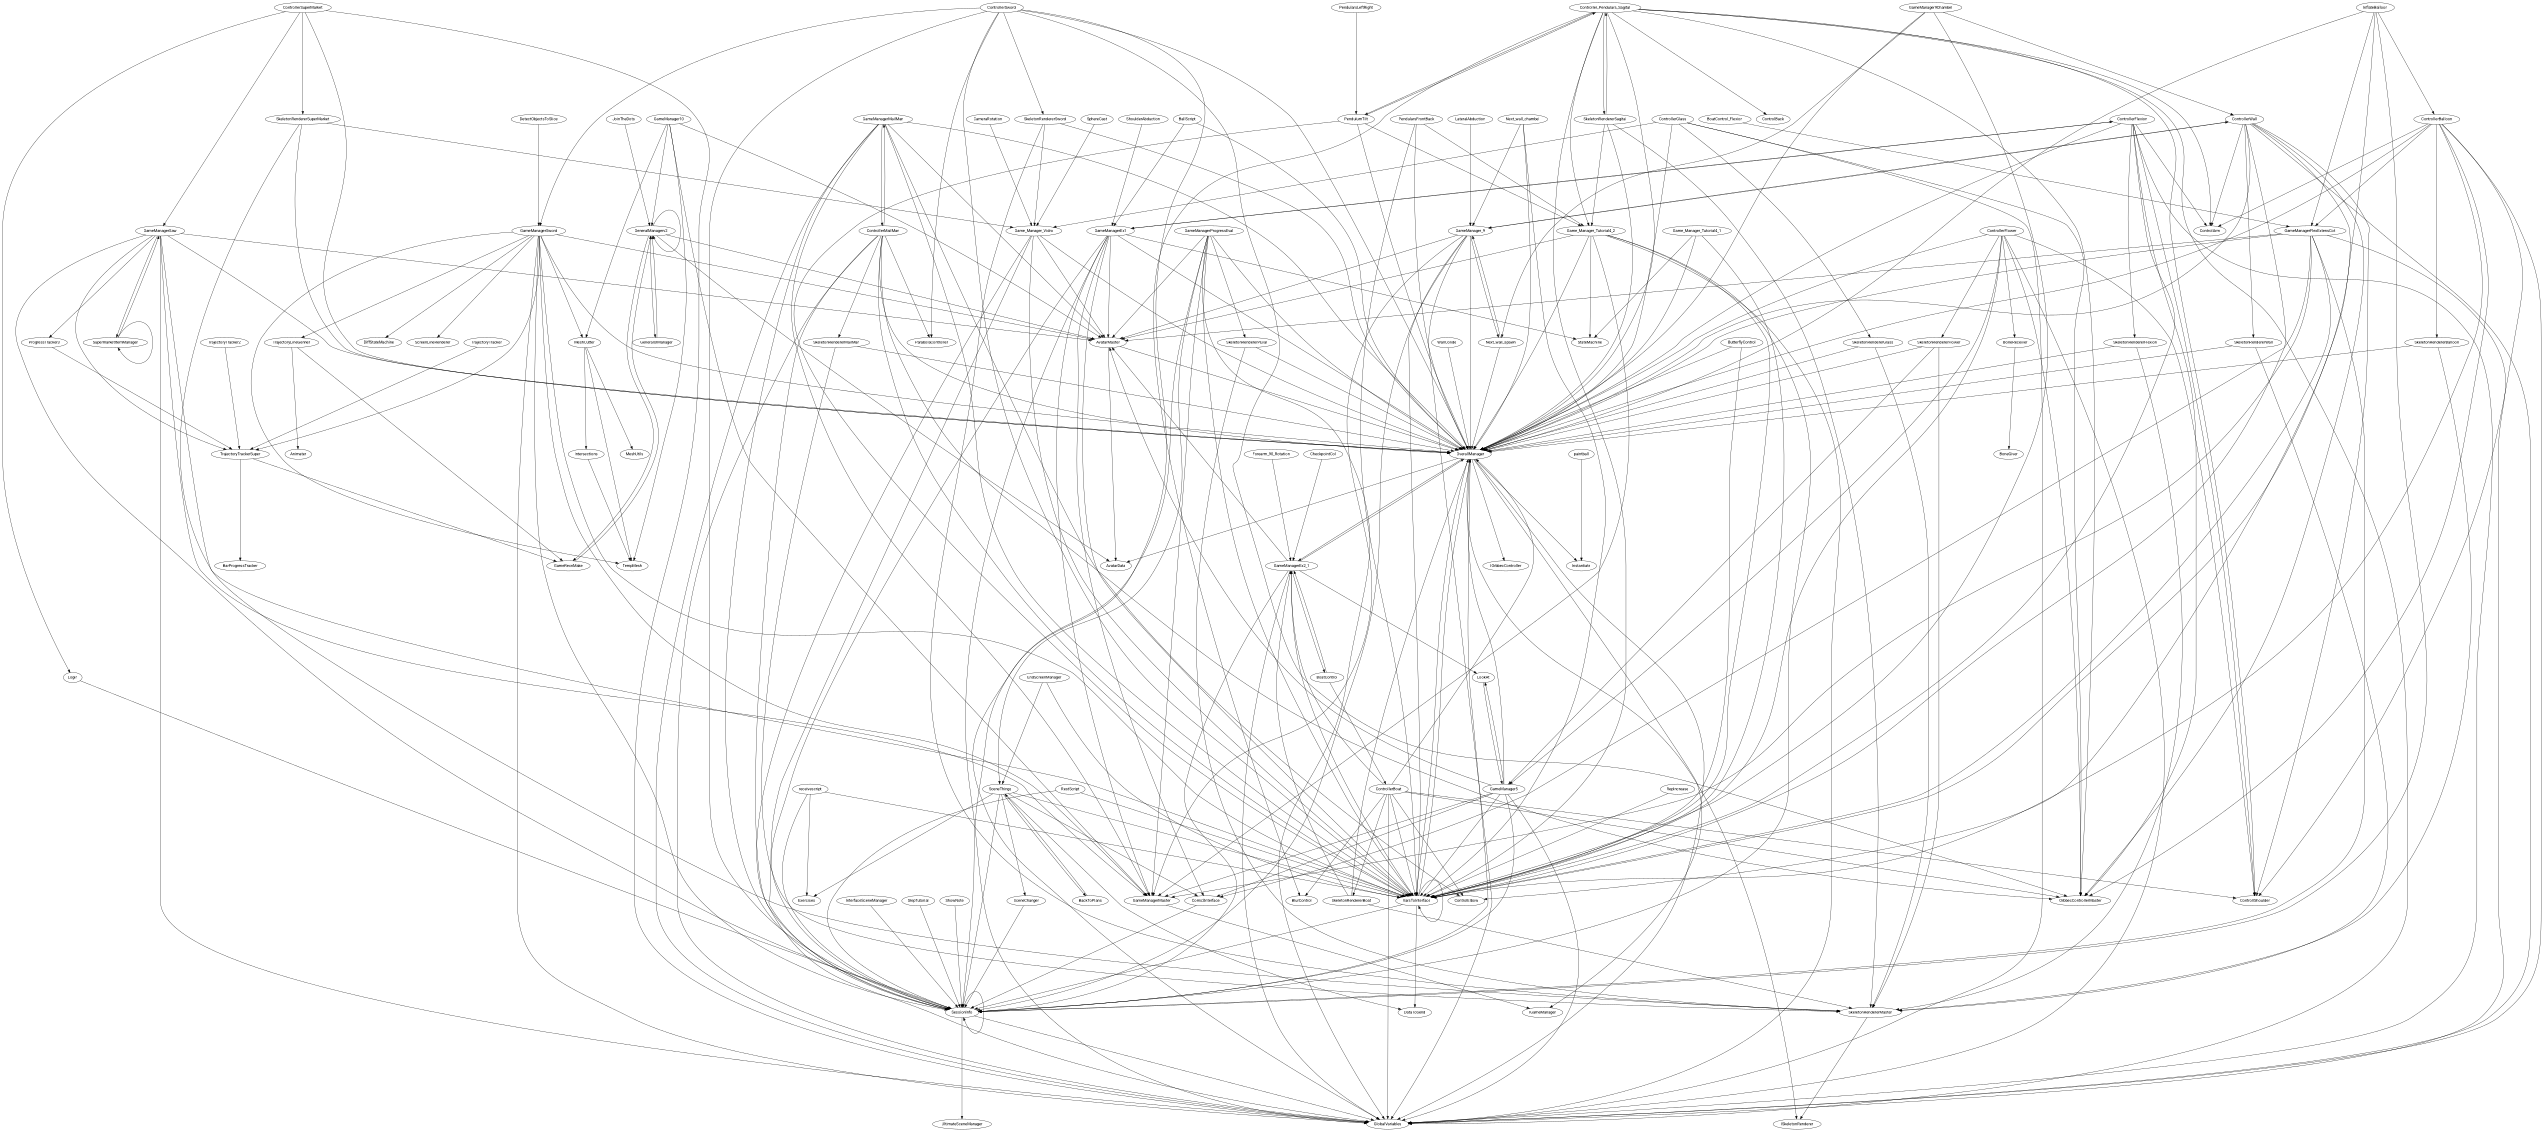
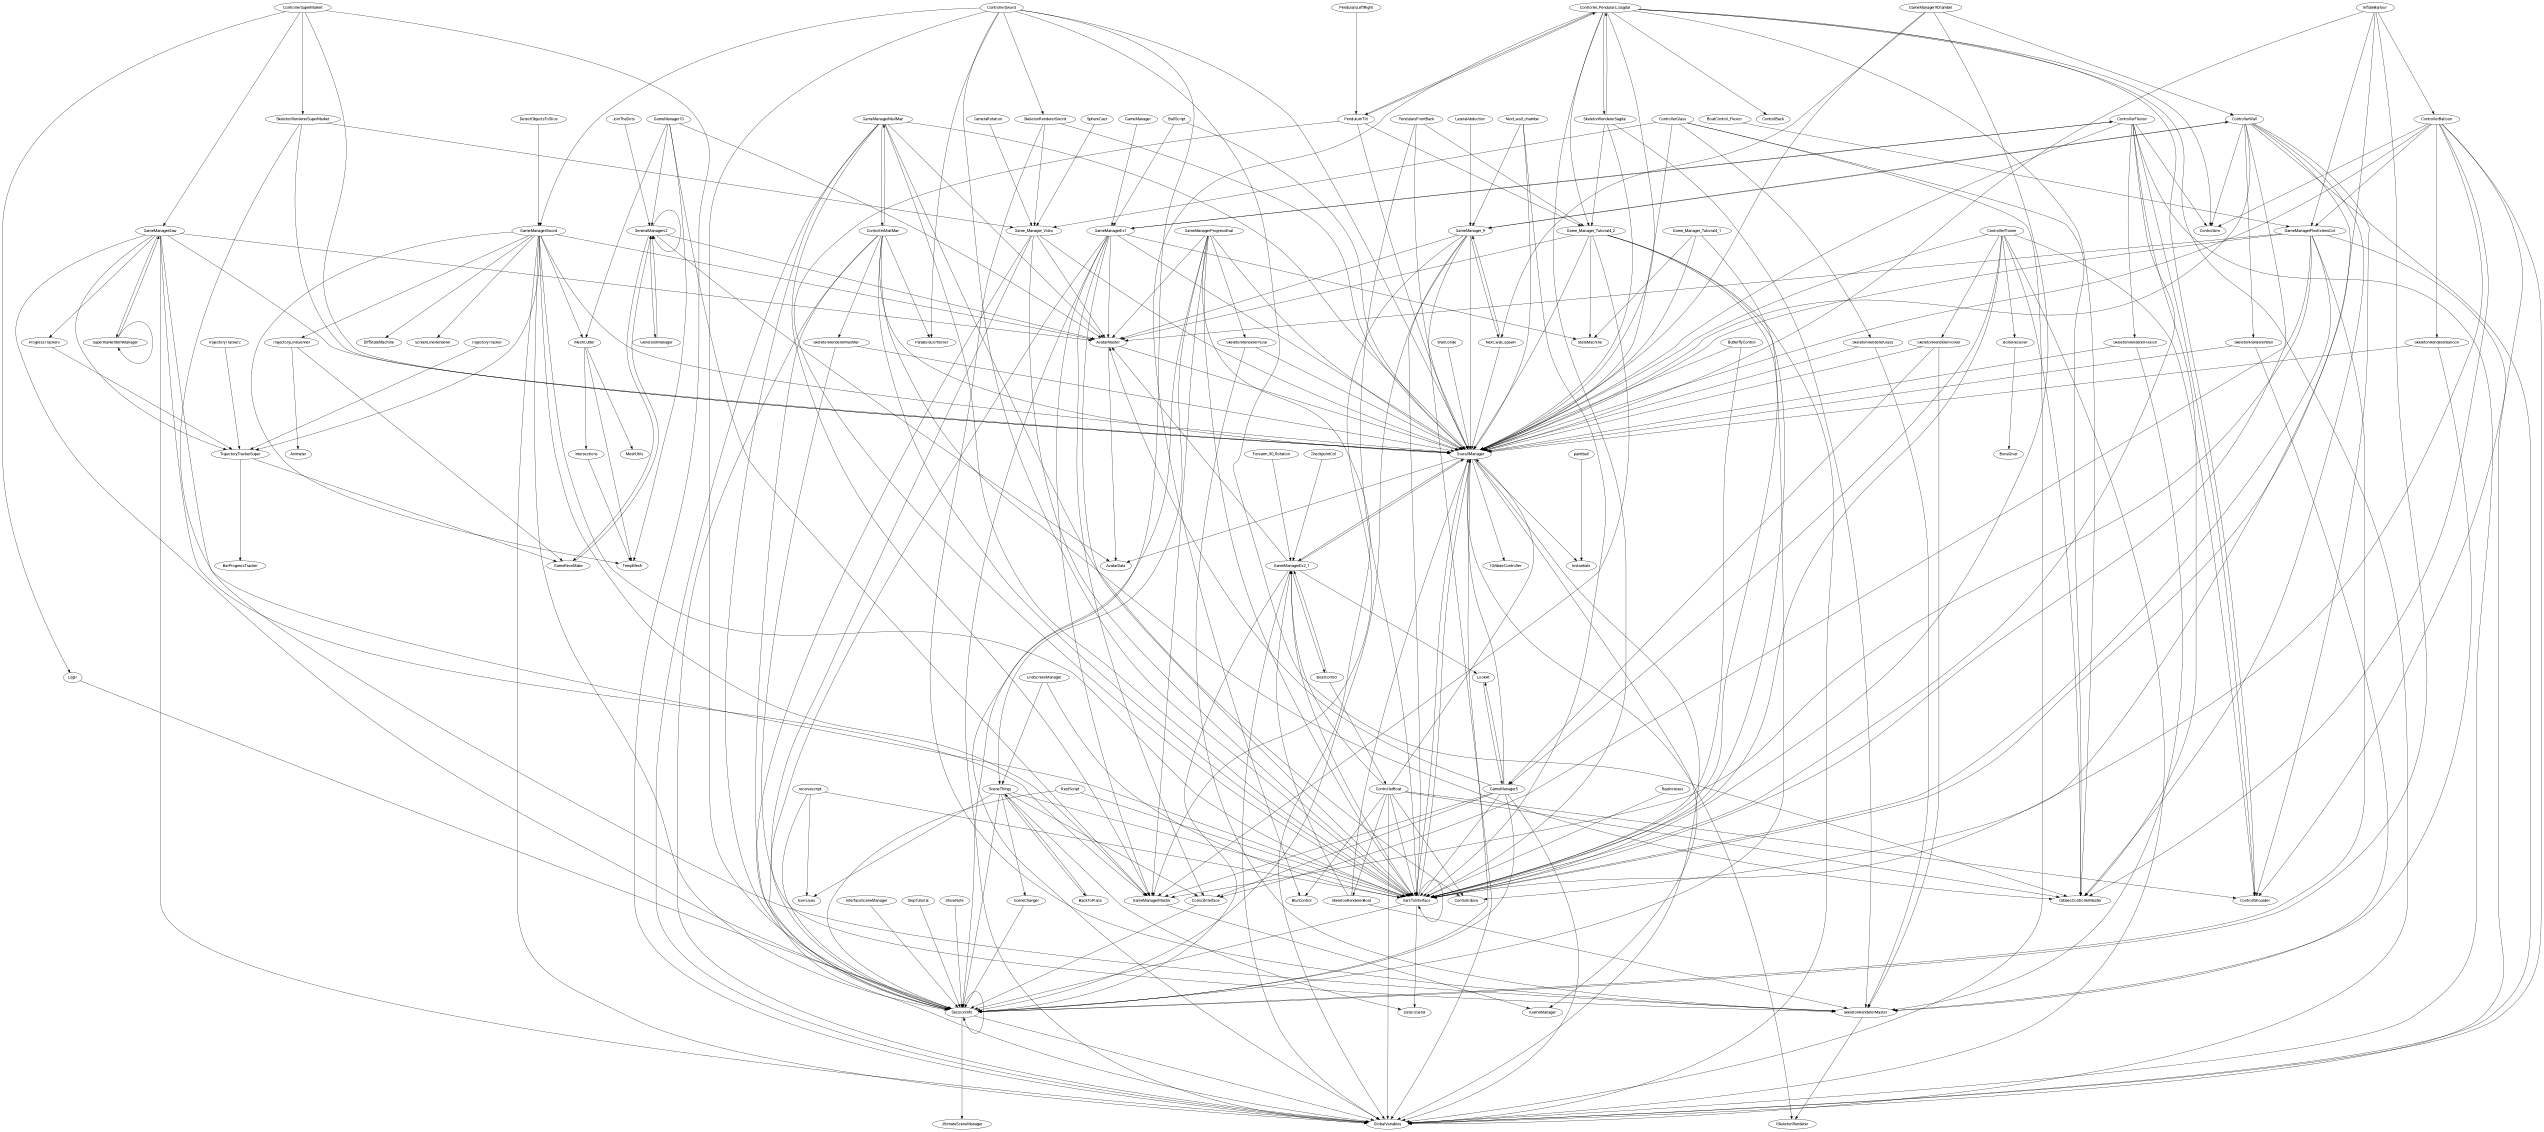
(1143, 119) -> (1138, 119)
